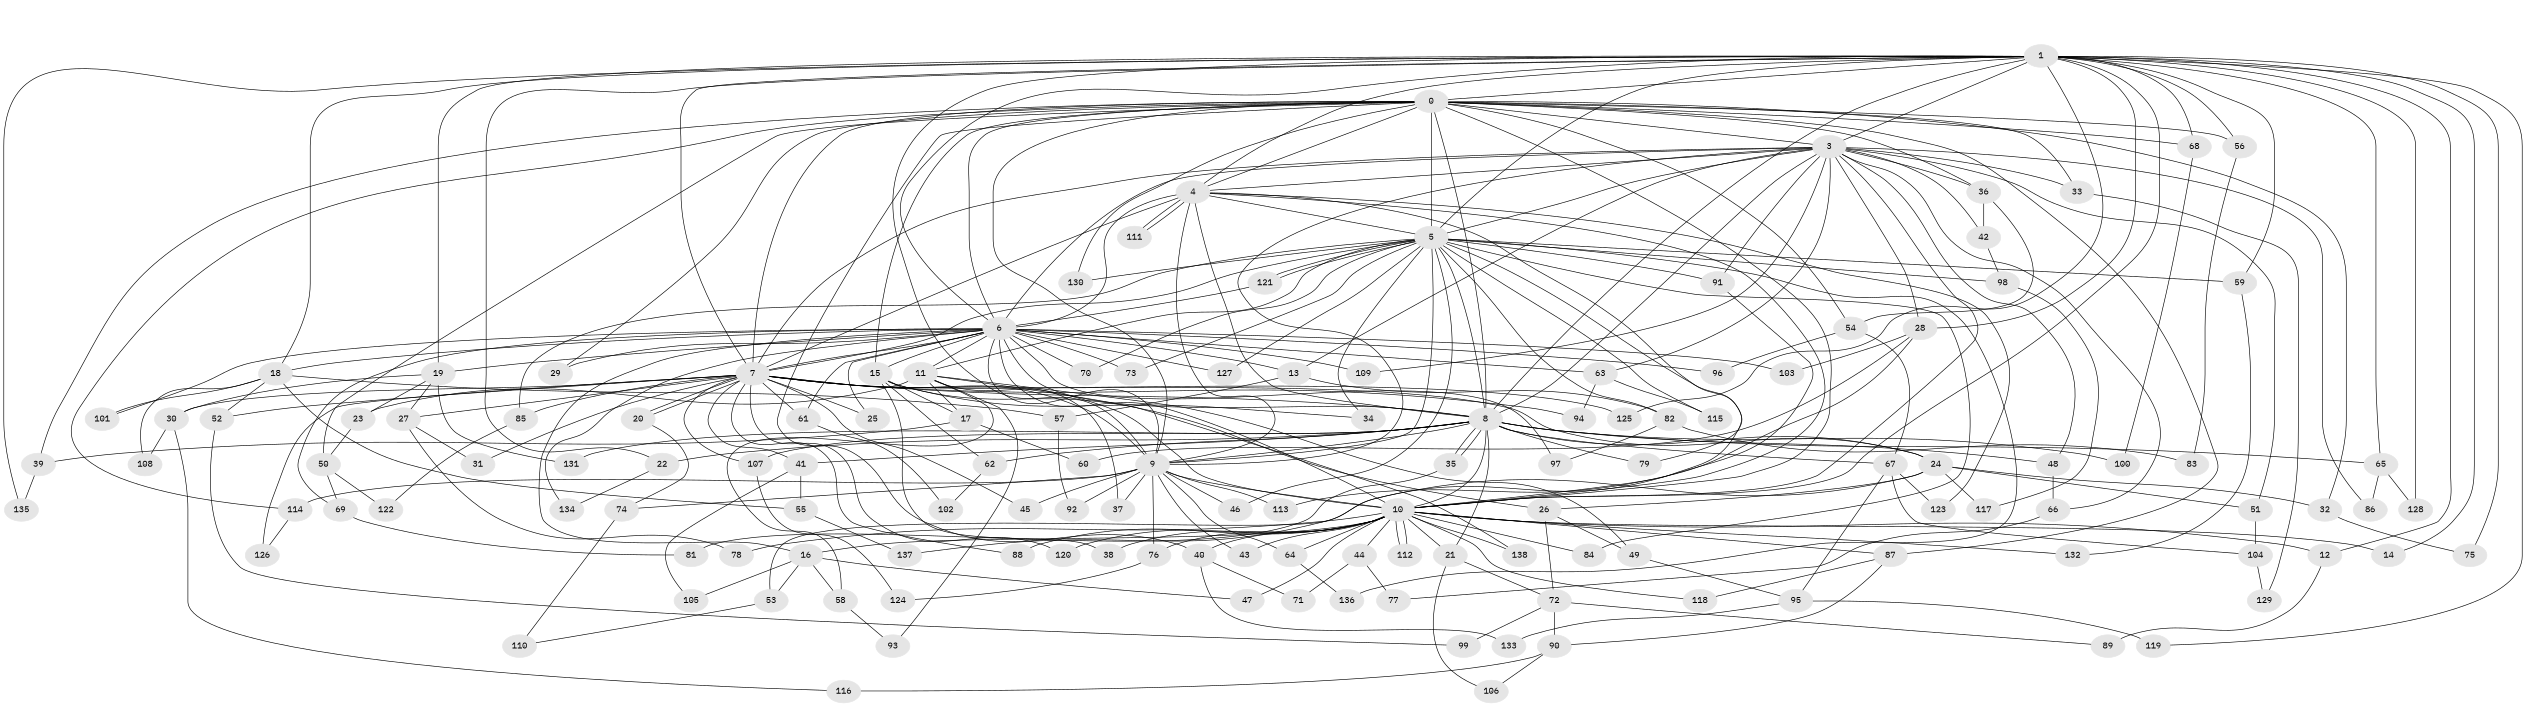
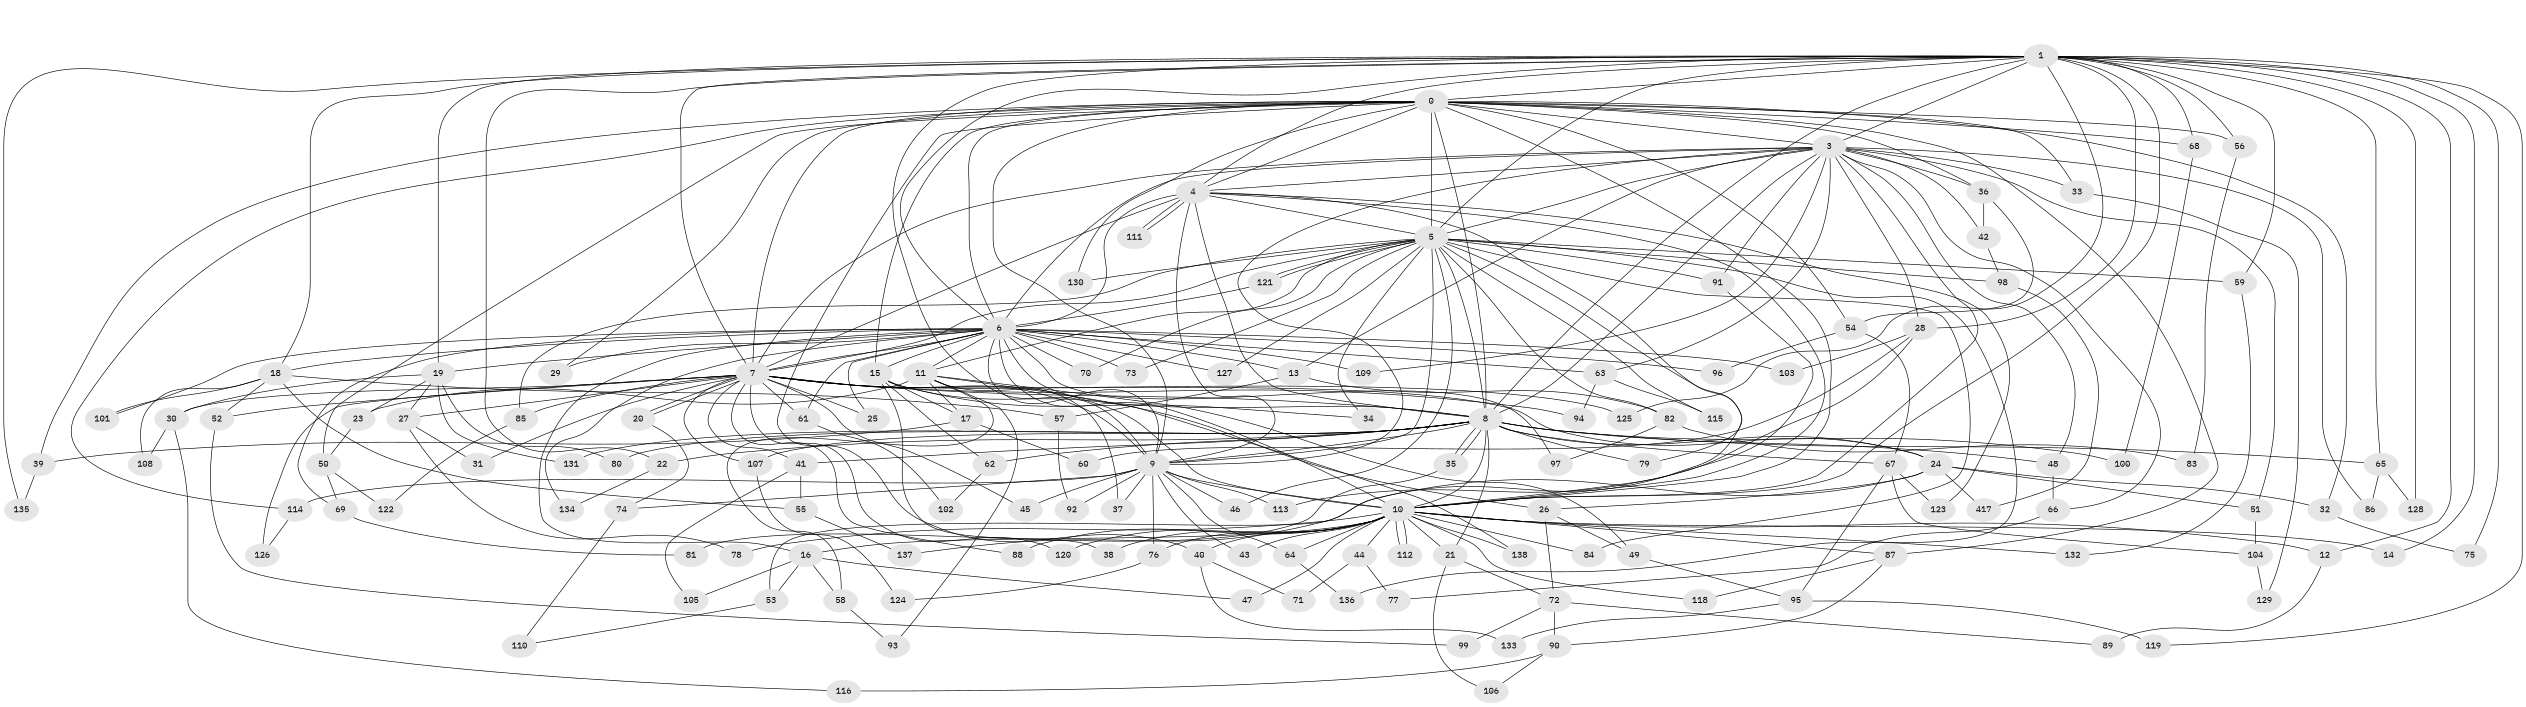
none -> (617, 465)
(1984, 510) -> (1984, 510)
